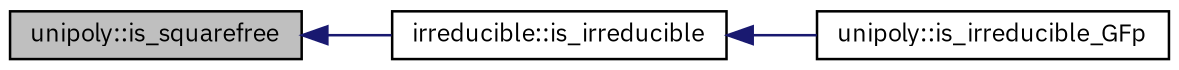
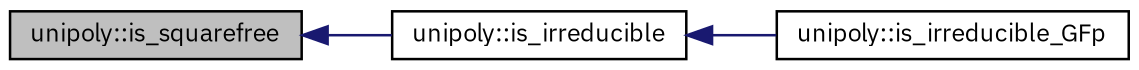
(559, 35) -> (539, 35)
